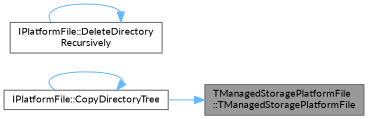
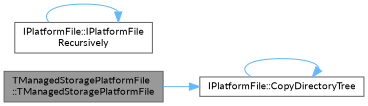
(86, 38) -> (84, 38)
(181, 100) -> (176, 87)
